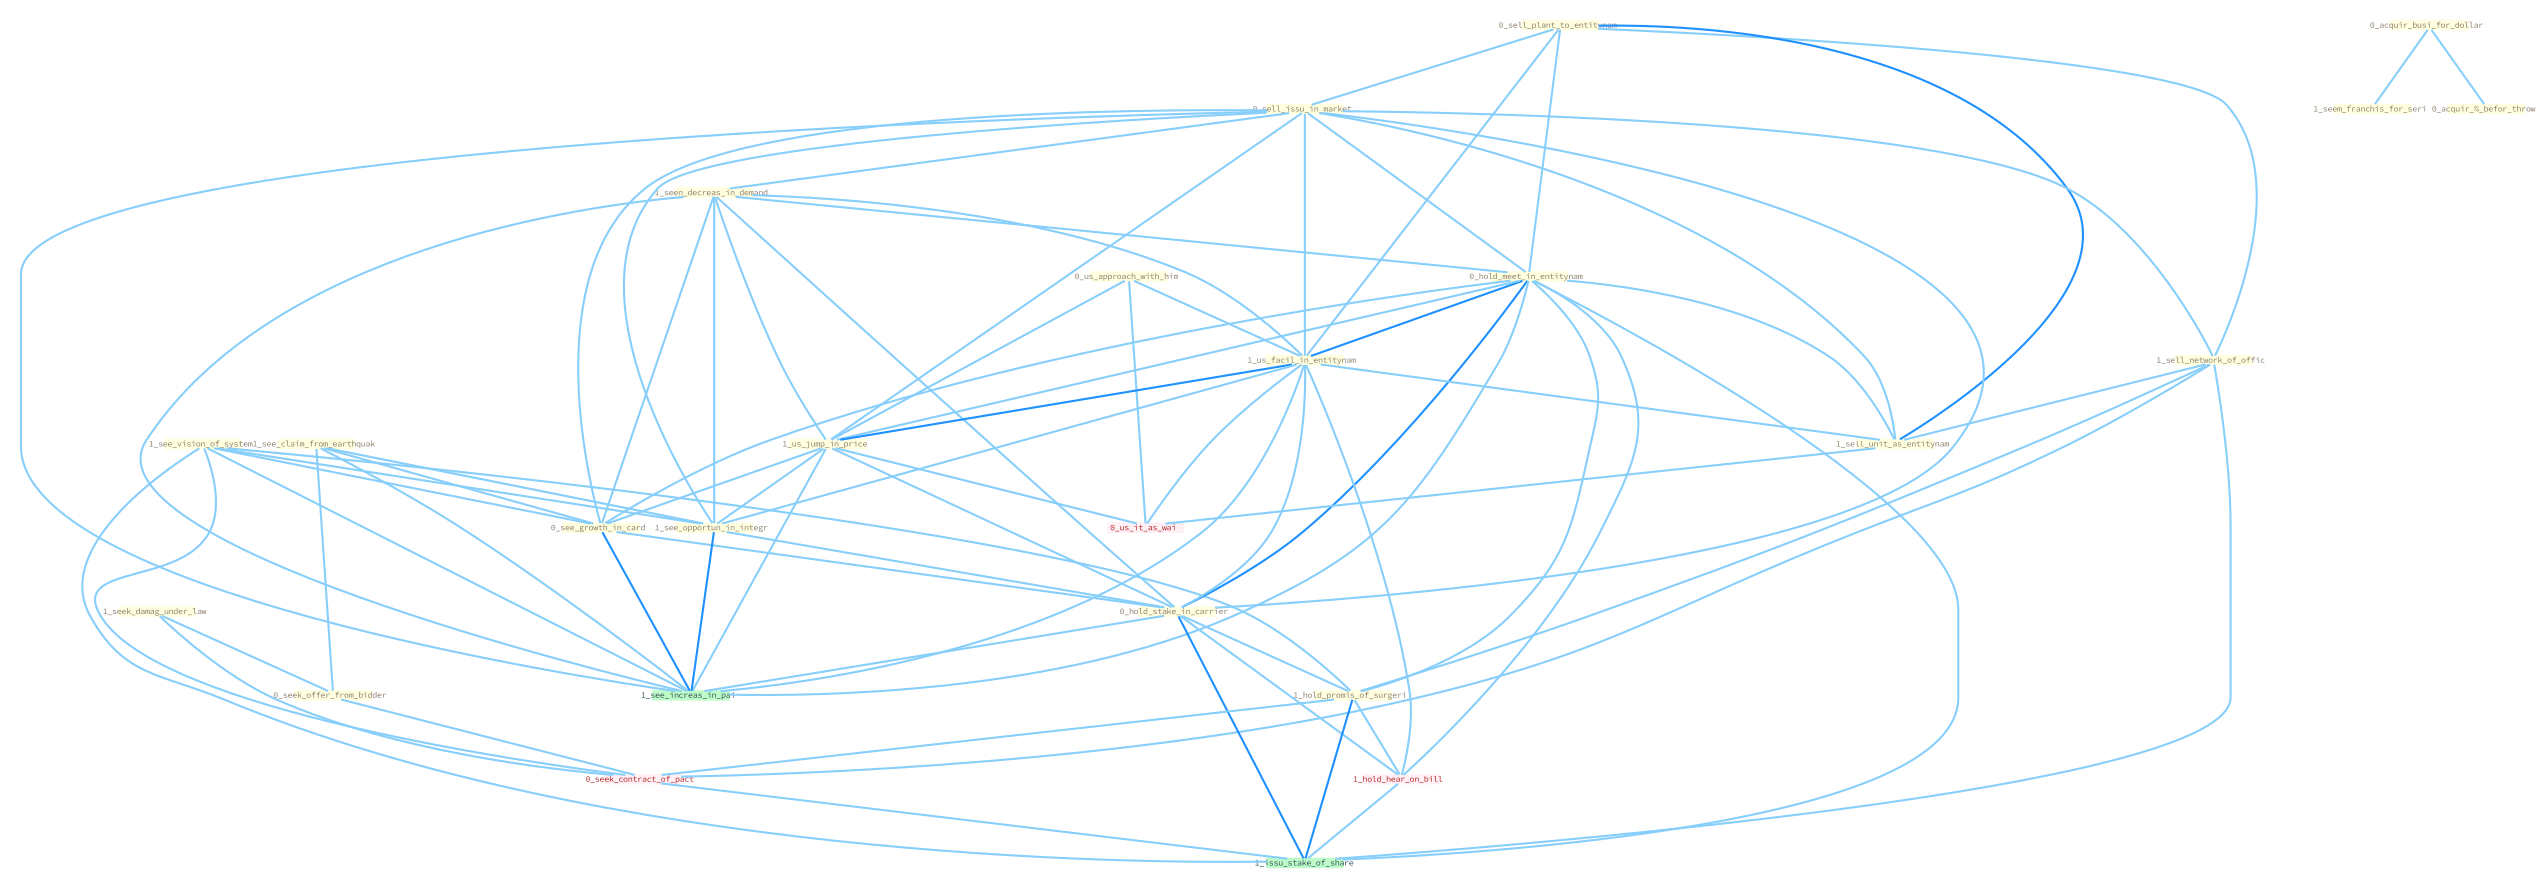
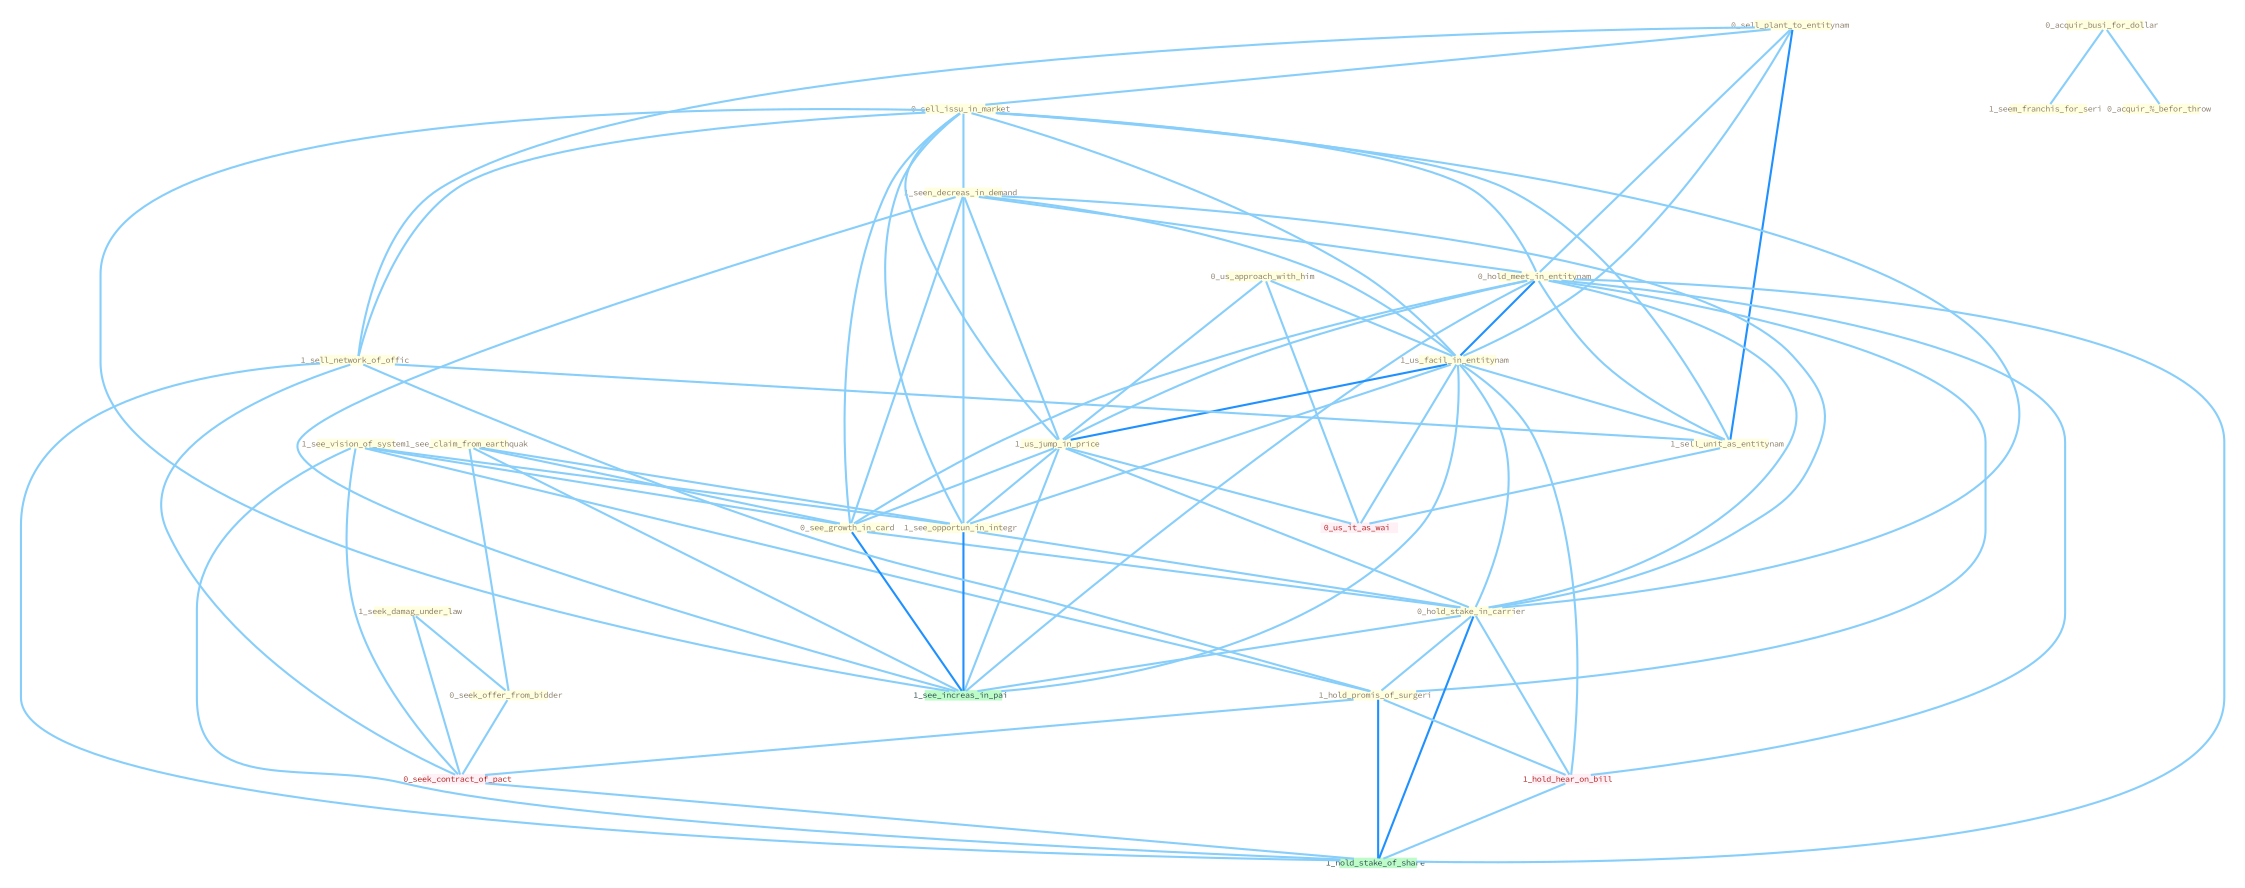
(1374, 465) -> (1781, 455)
(447, 570) -> none
(1305, 863) -> (1378, 863)
